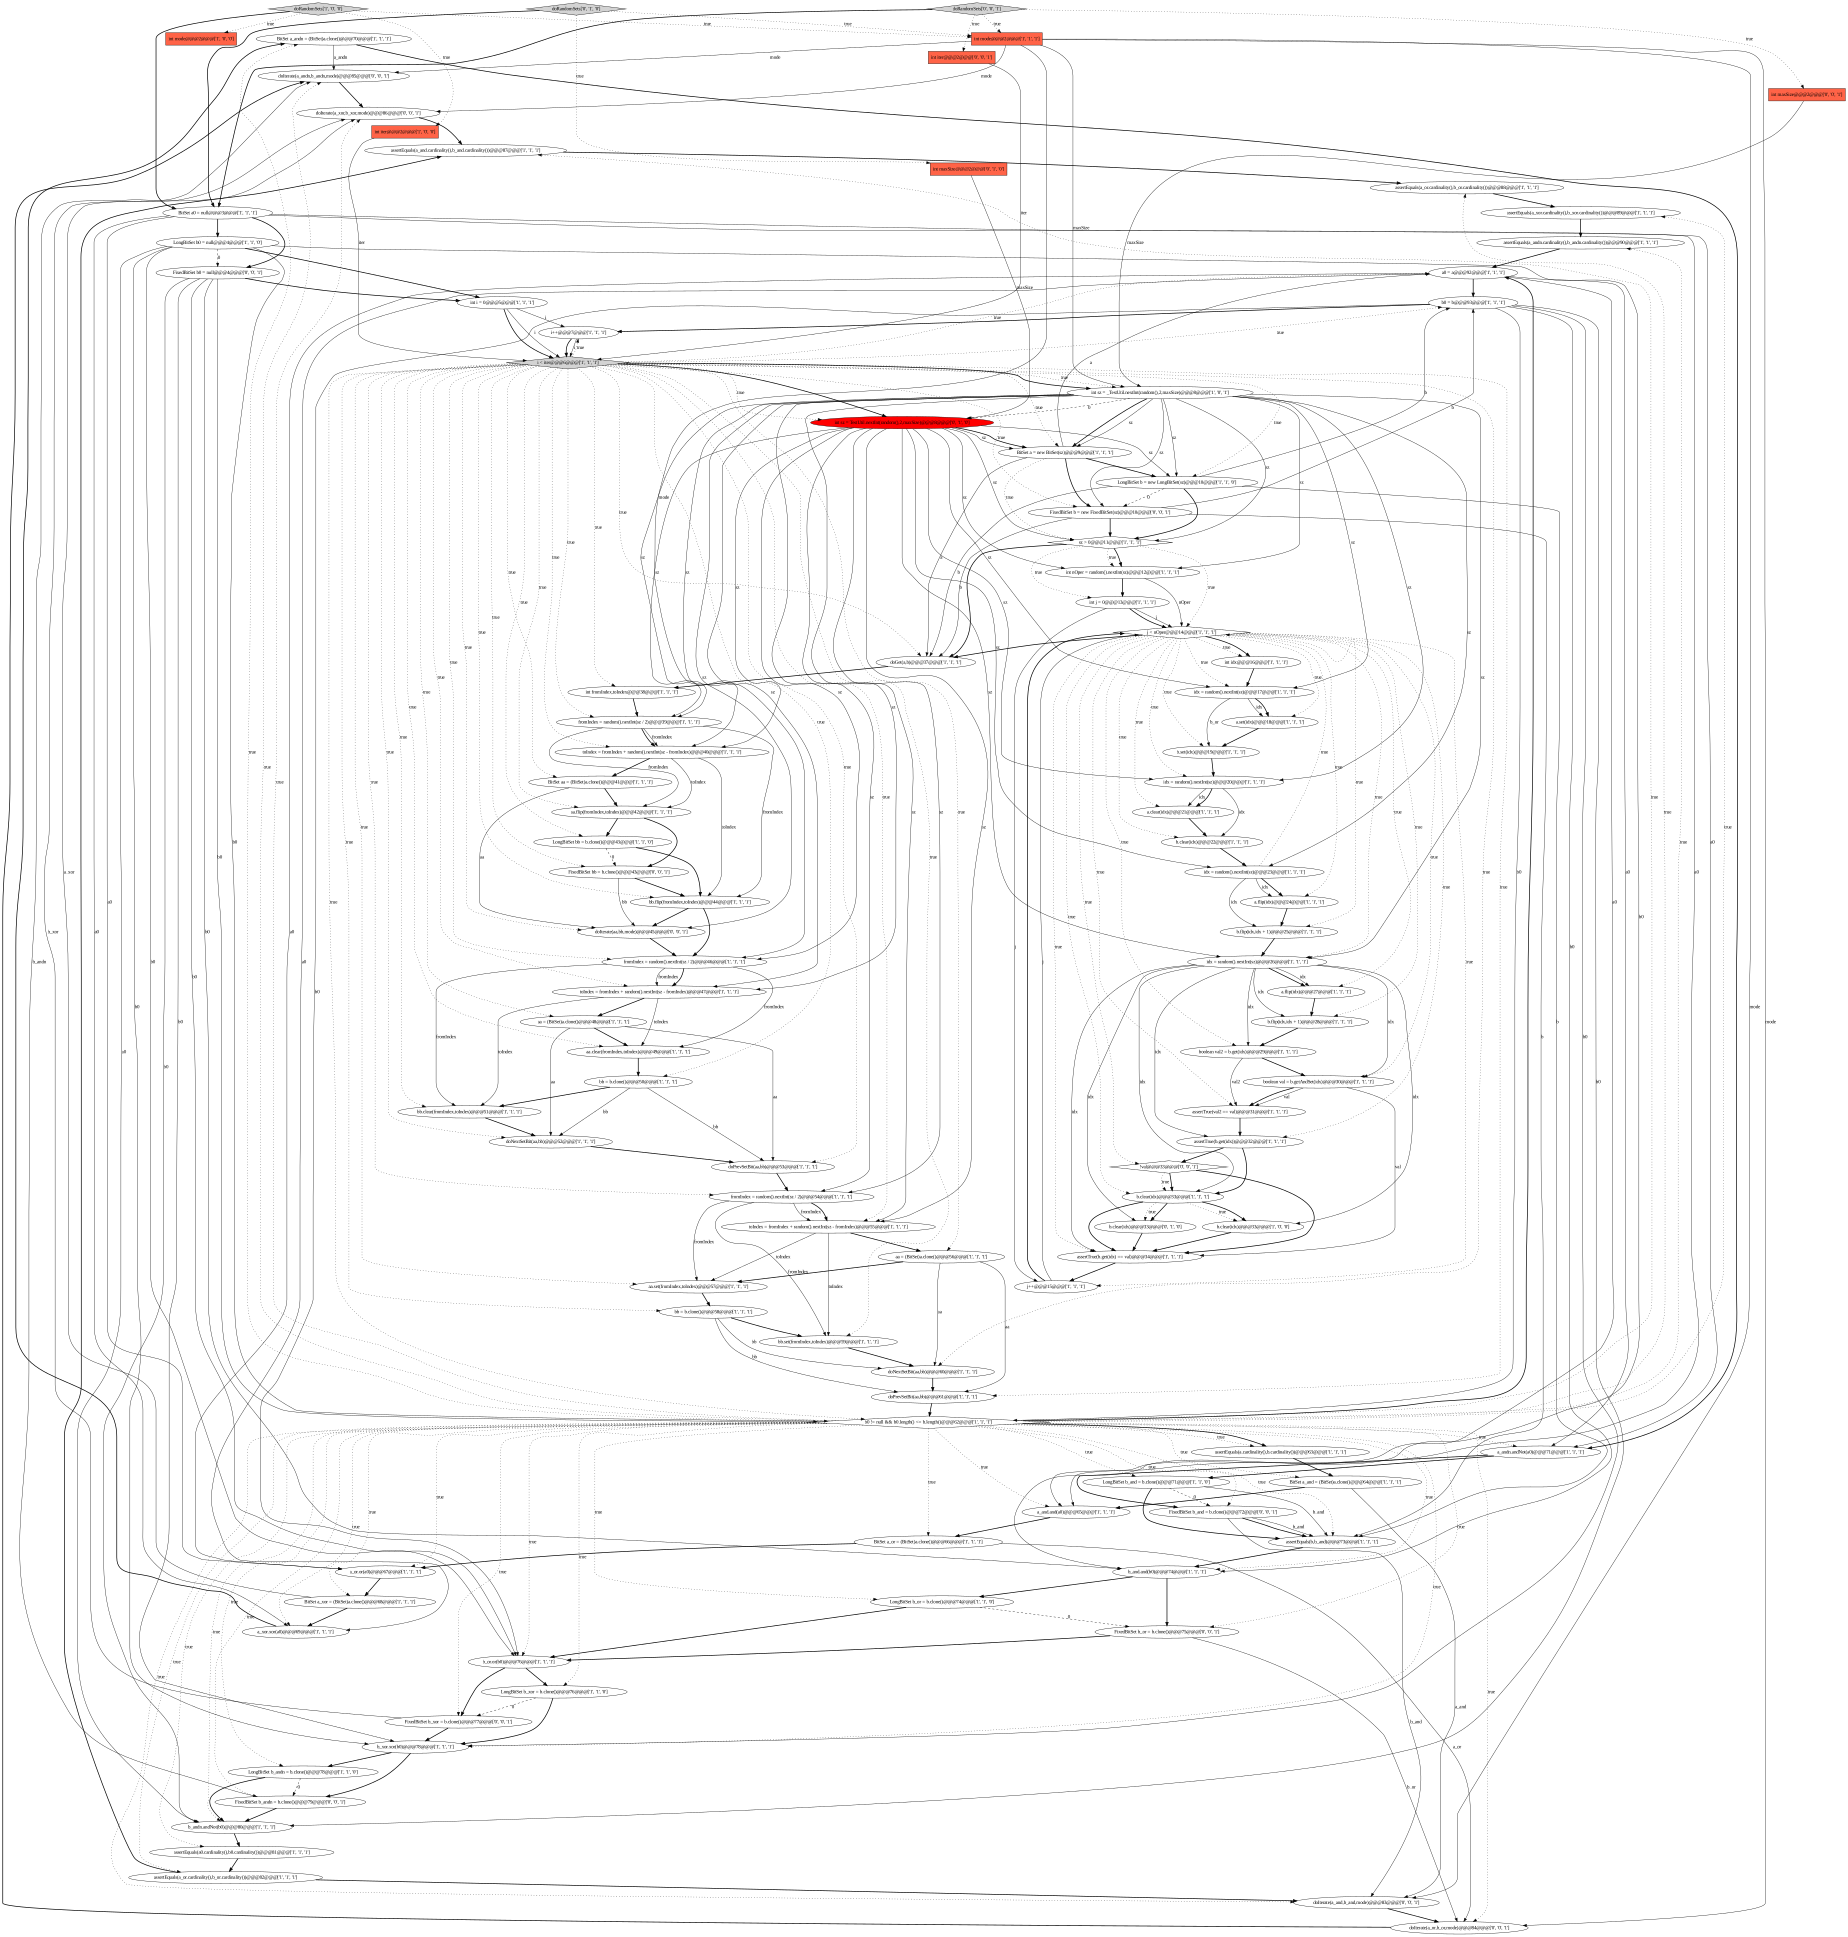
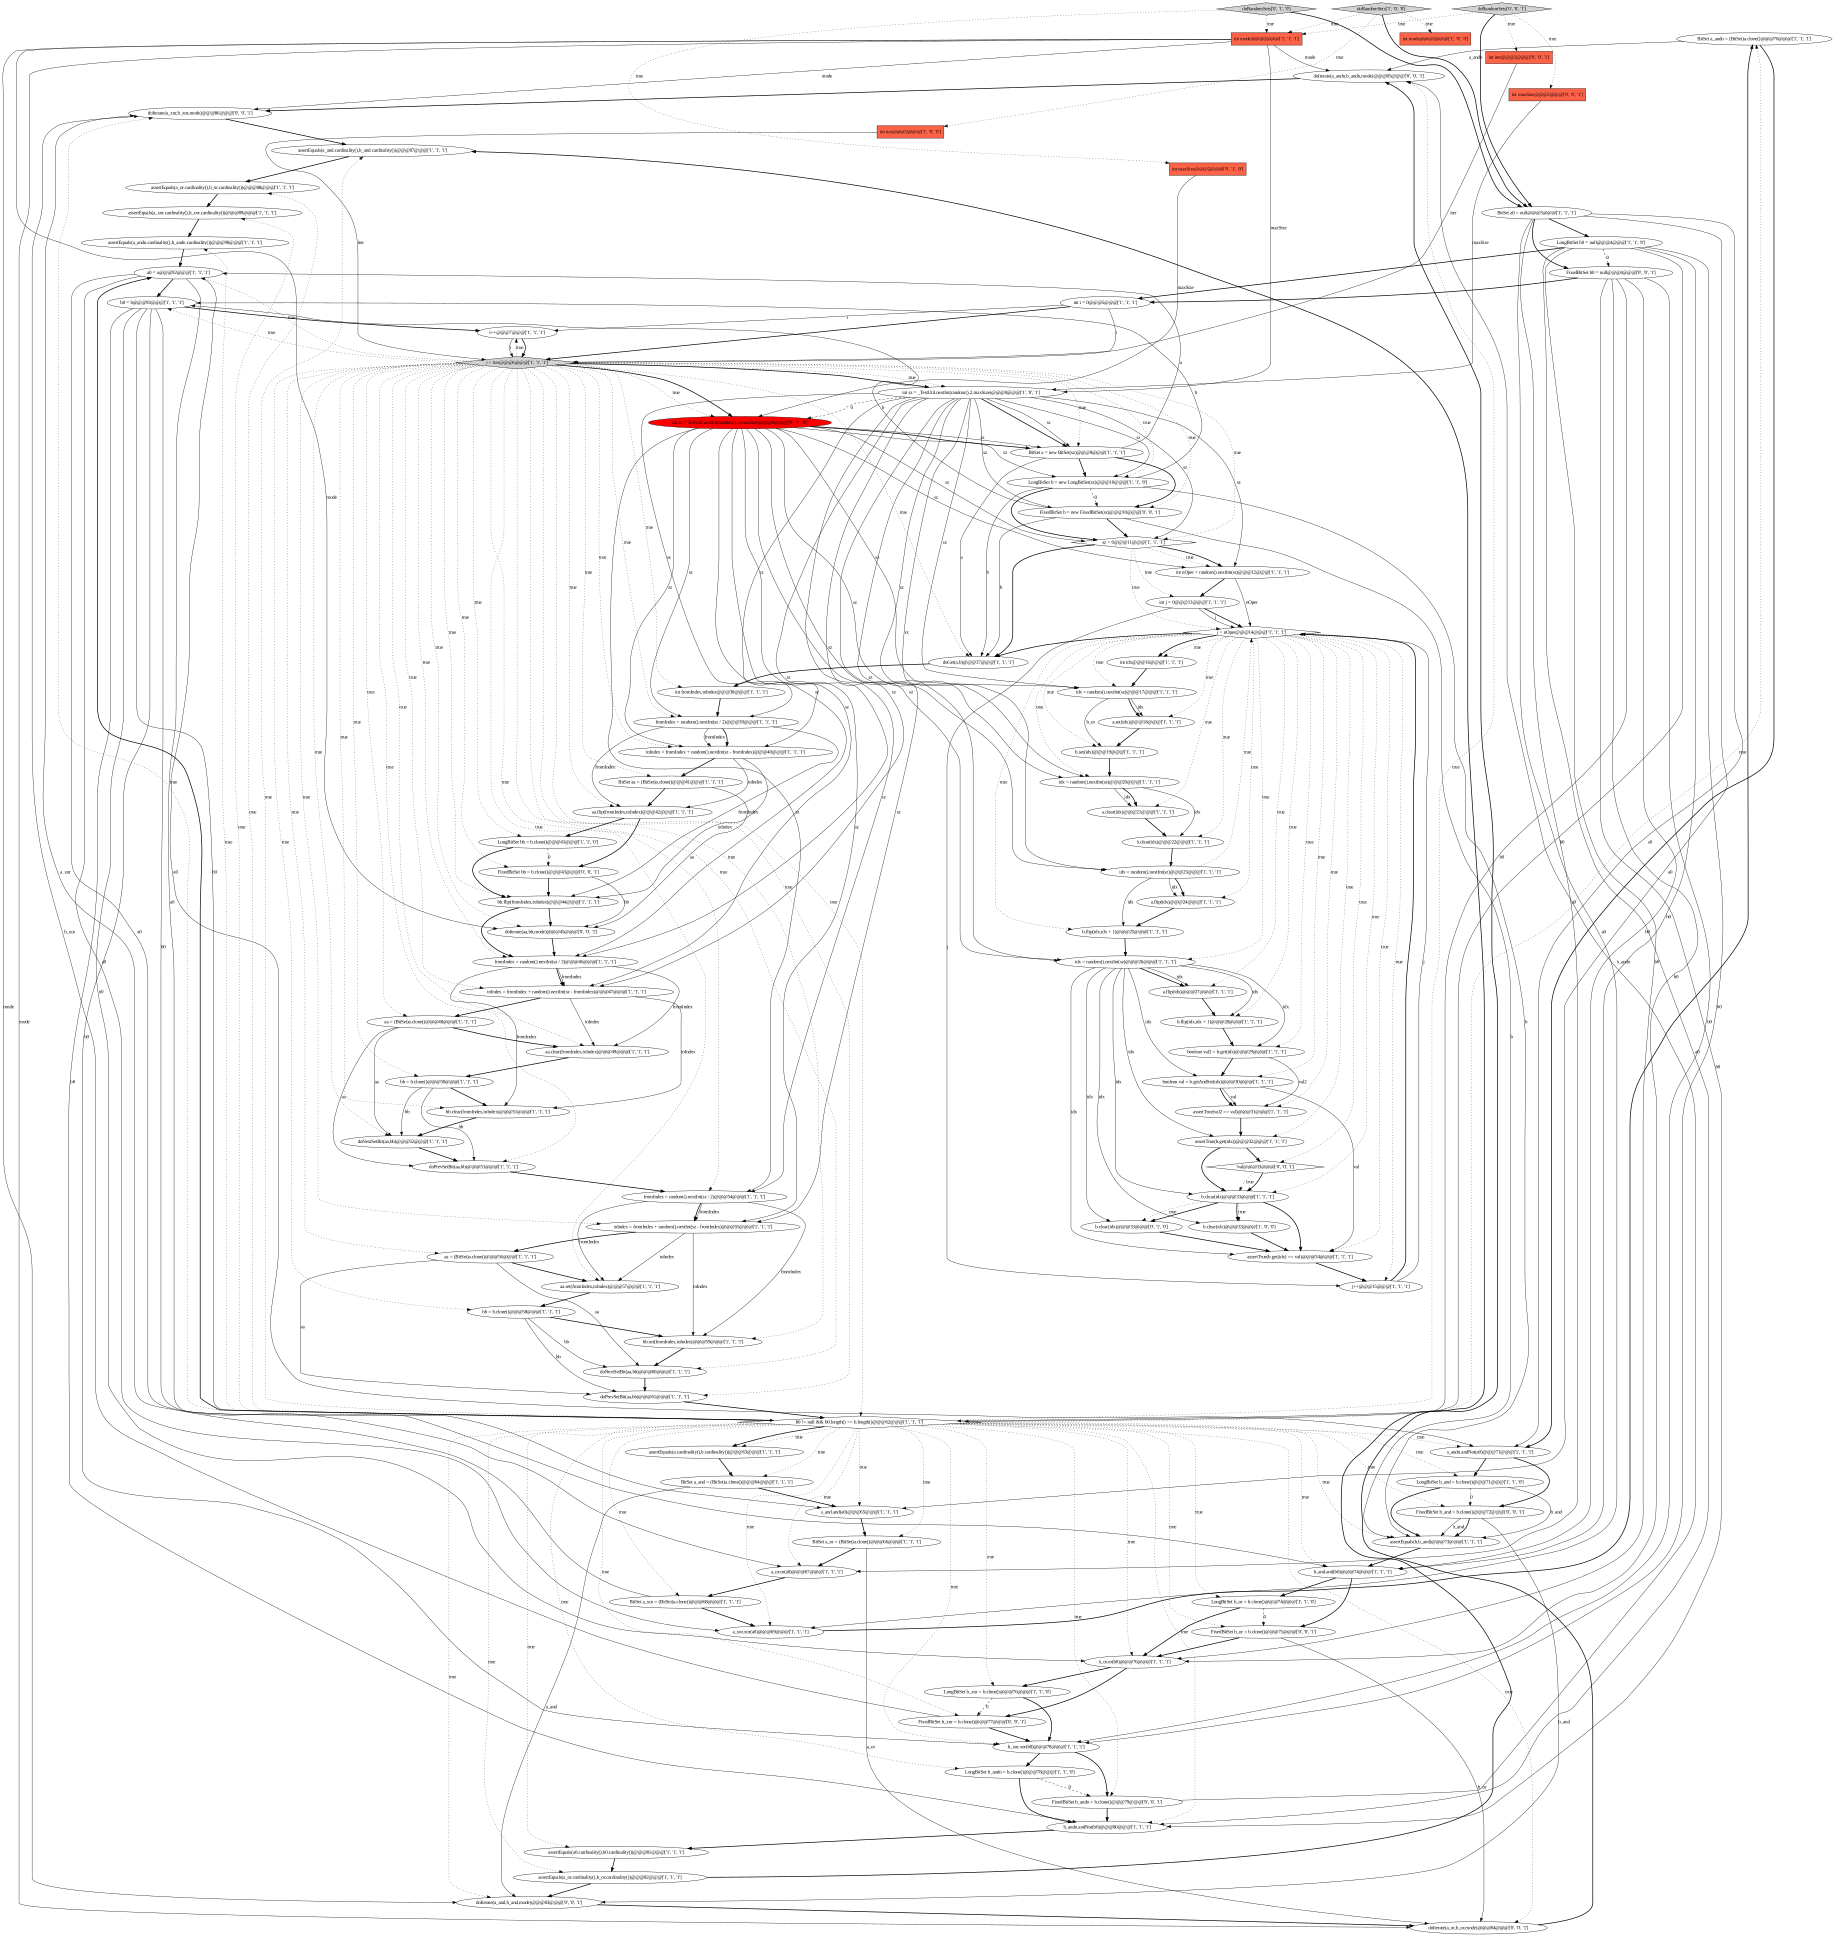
(1010, 506) -> (1068, 375)
(1313, 1214) -> none
